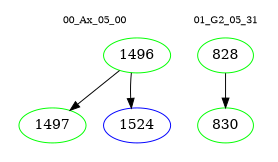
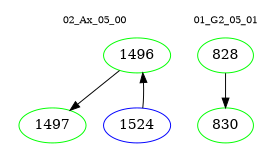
(95, 21) -> (95, 21)
(226, 21) -> (226, 21)
(131, 86) -> (144, 95)
